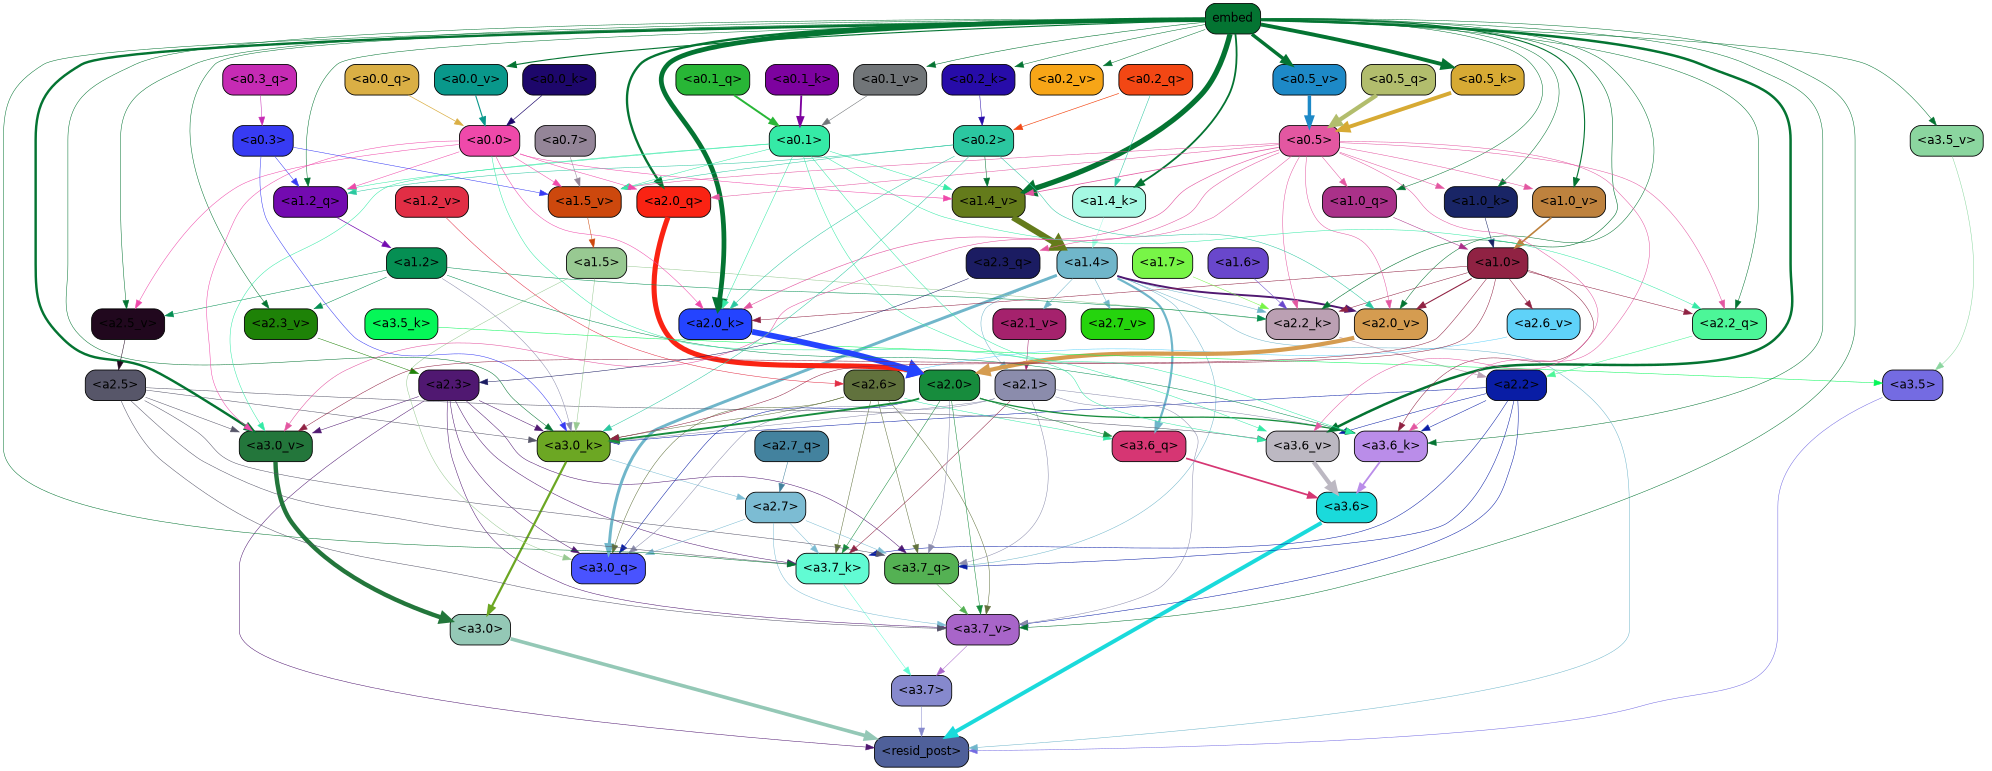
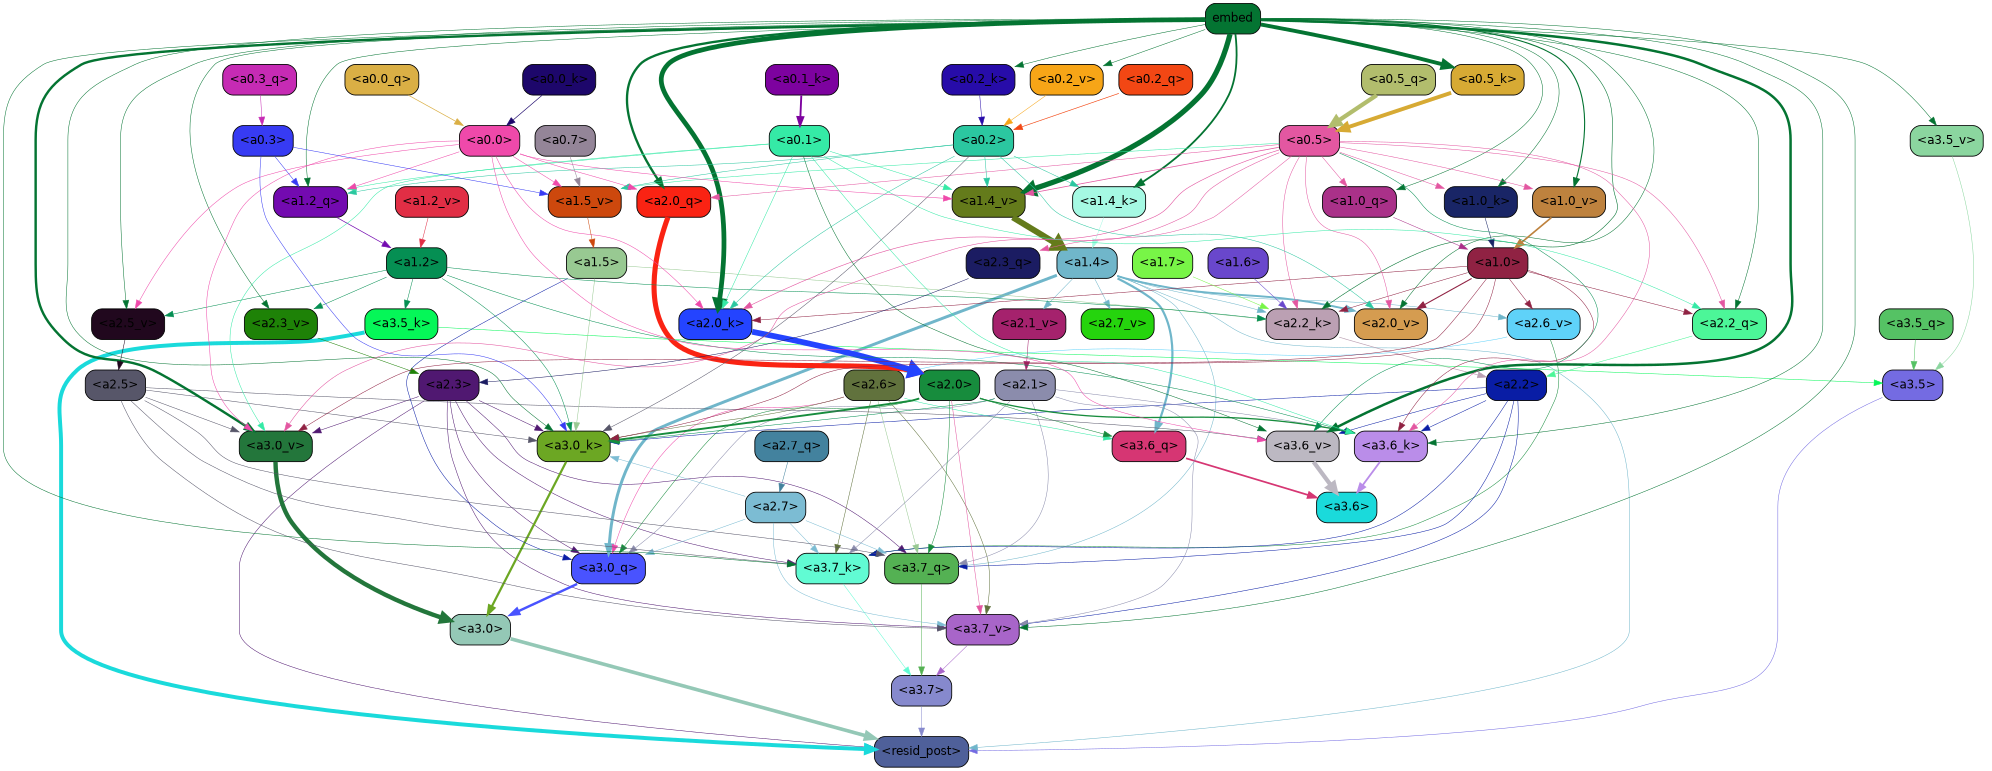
(471, 80) -> none
(713, 80) -> none
(890, 80) -> none
(1309, 80) -> none
none -> (1029, 108)
(1134, 137) -> (1047, 172)
(922, 164) -> (922, 164)
(986, 167) -> (986, 167)
(685, 171) -> none
(845, 271) -> (845, 271)
none -> (410, 290)
(1214, 293) -> (1231, 294)
(1596, 304) -> (1596, 304)
(985, 310) -> (1346, 302)
(622, 322) -> (622, 322)
none -> (1916, 324)
(520, 339) -> (520, 339)
(622, 344) -> (425, 228)
(974, 346) -> (974, 346)
(1171, 354) -> none
(416, 419) -> (416, 419)
(807, 421) -> (807, 421)
(707, 442) -> (707, 442)
(669, 447) -> (669, 447)
(934, 475) -> (934, 475)
(664, 476) -> (672, 475)
(898, 476) -> (897, 473)
(891, 477) -> (1393, 530)
(945, 485) -> (945, 485)
(963, 488) -> (963, 488)
(949, 596) -> (922, 634)
none -> (548, 598)
(1138, 627) -> (178, 686)
